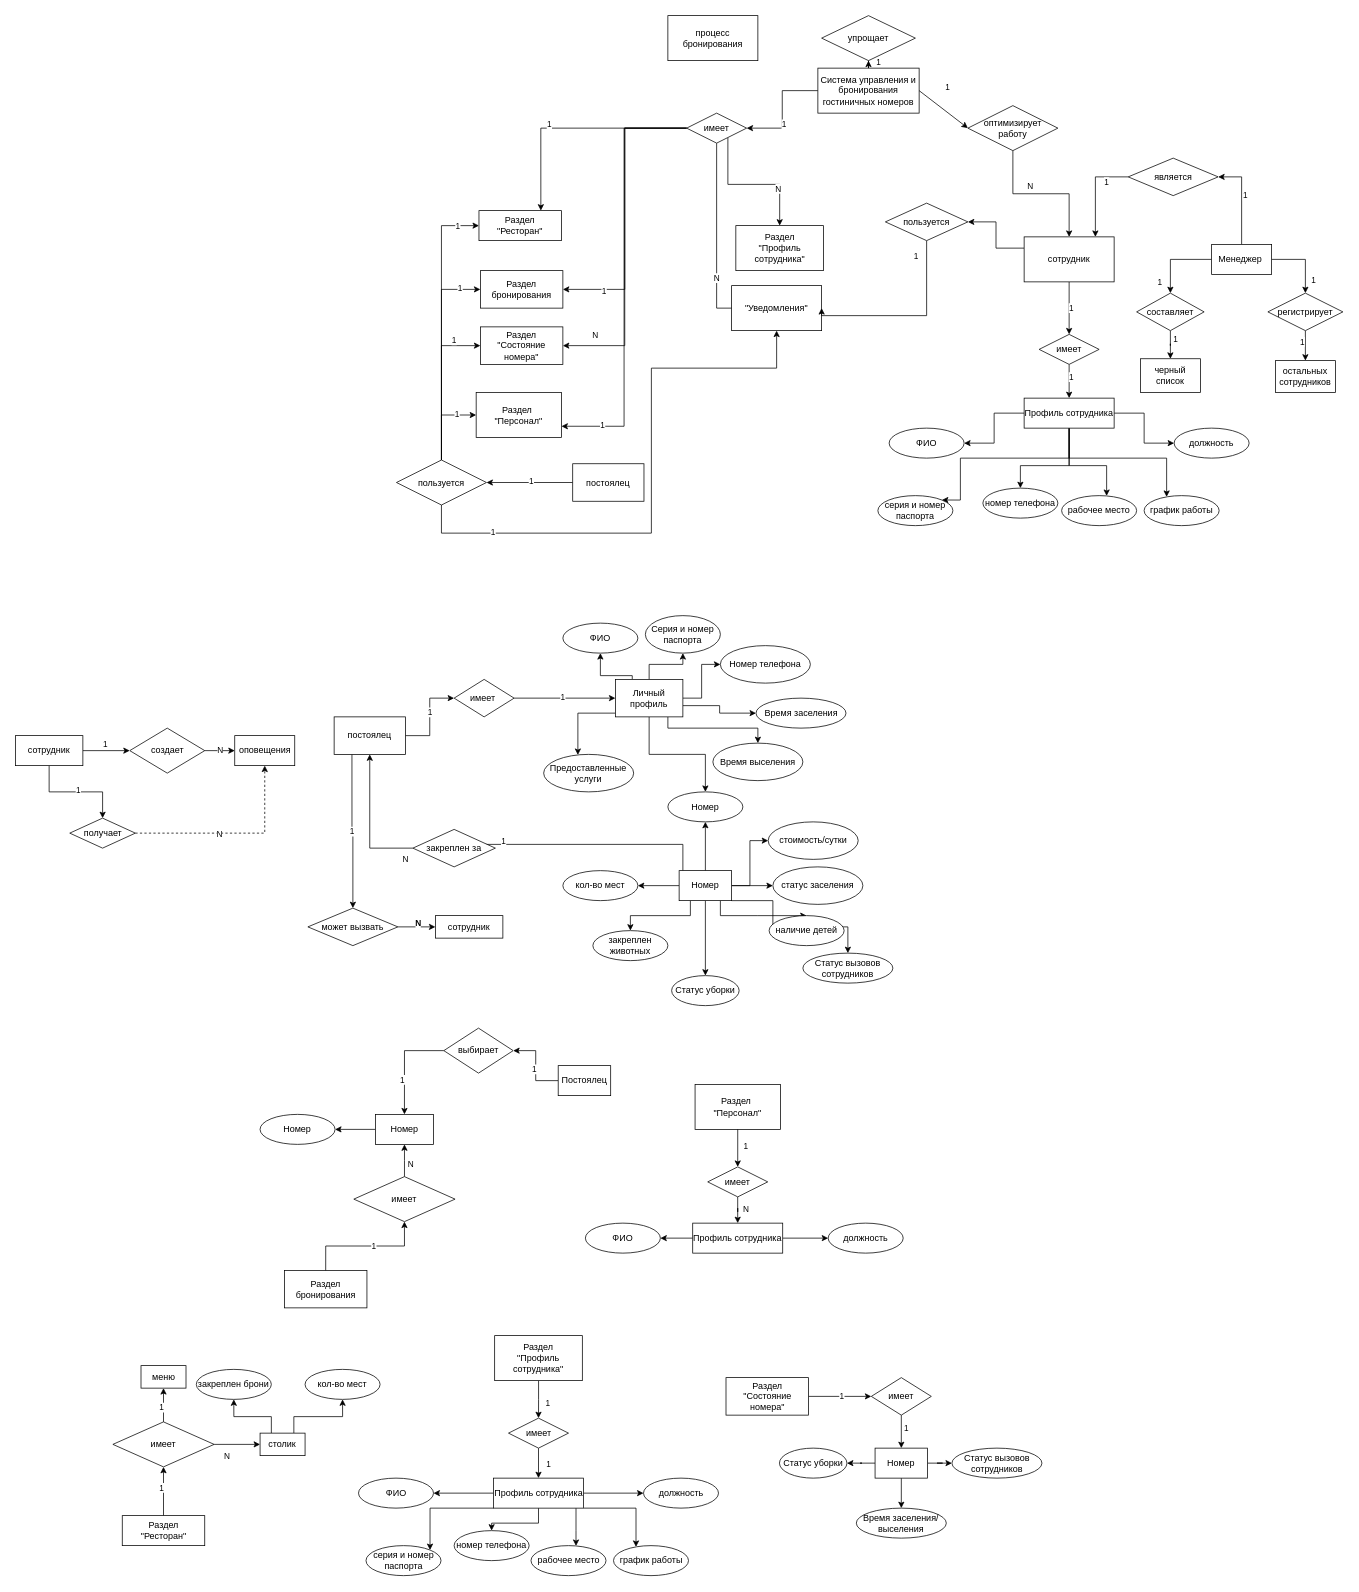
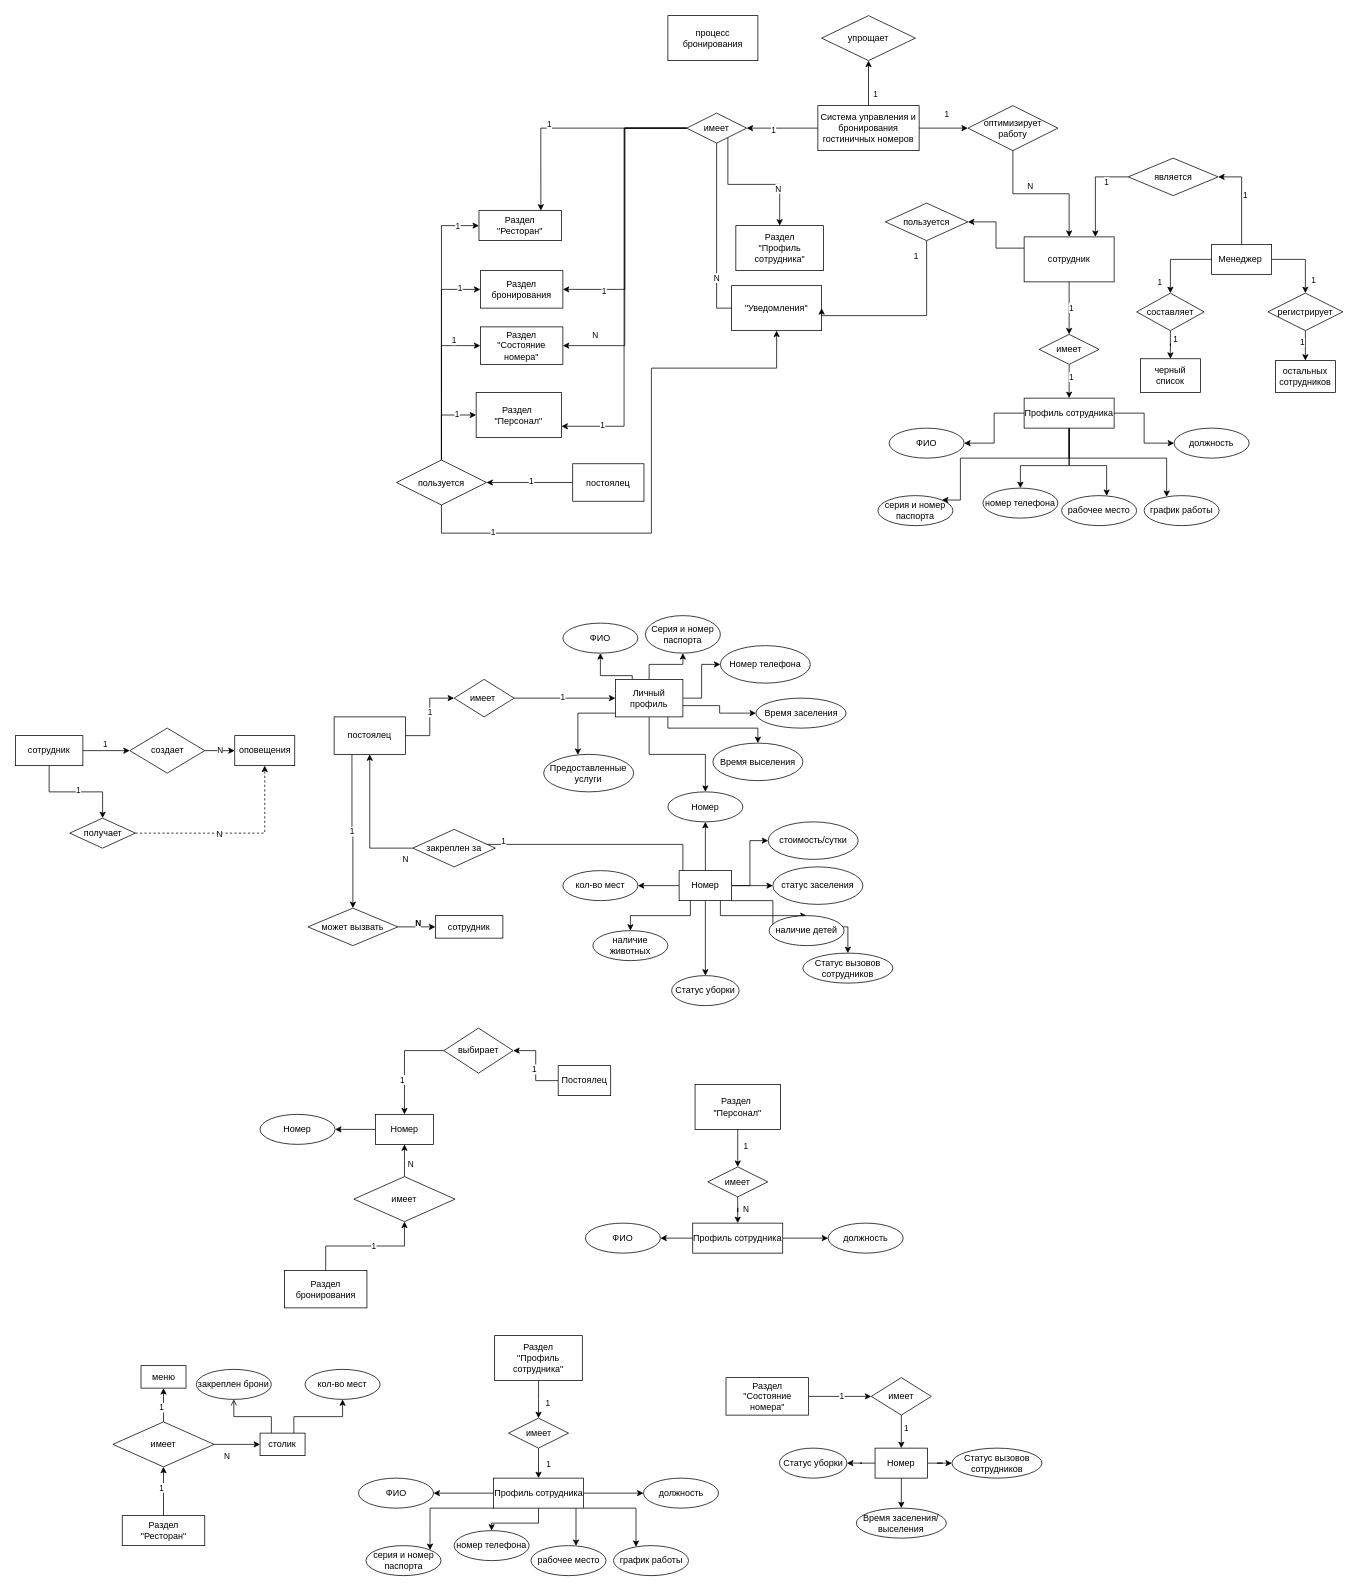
(869, 90) -> (869, 128)
(630, 945) -> (630, 945)
(234, 1406) -> (234, 1404)
